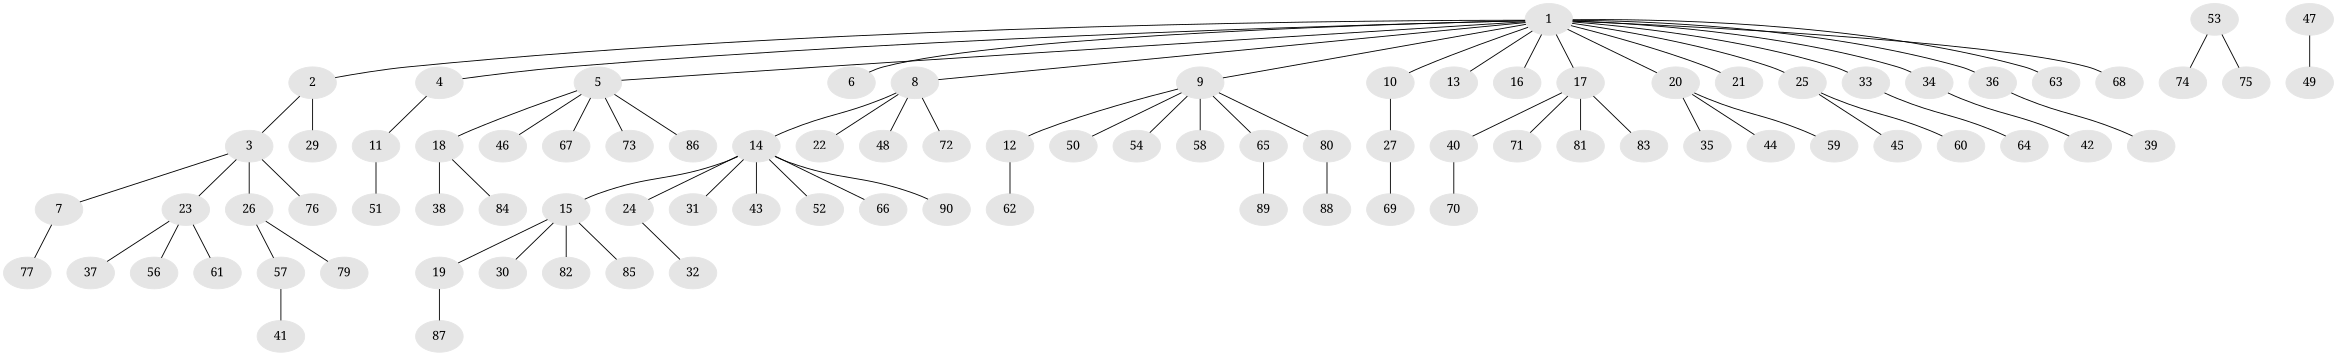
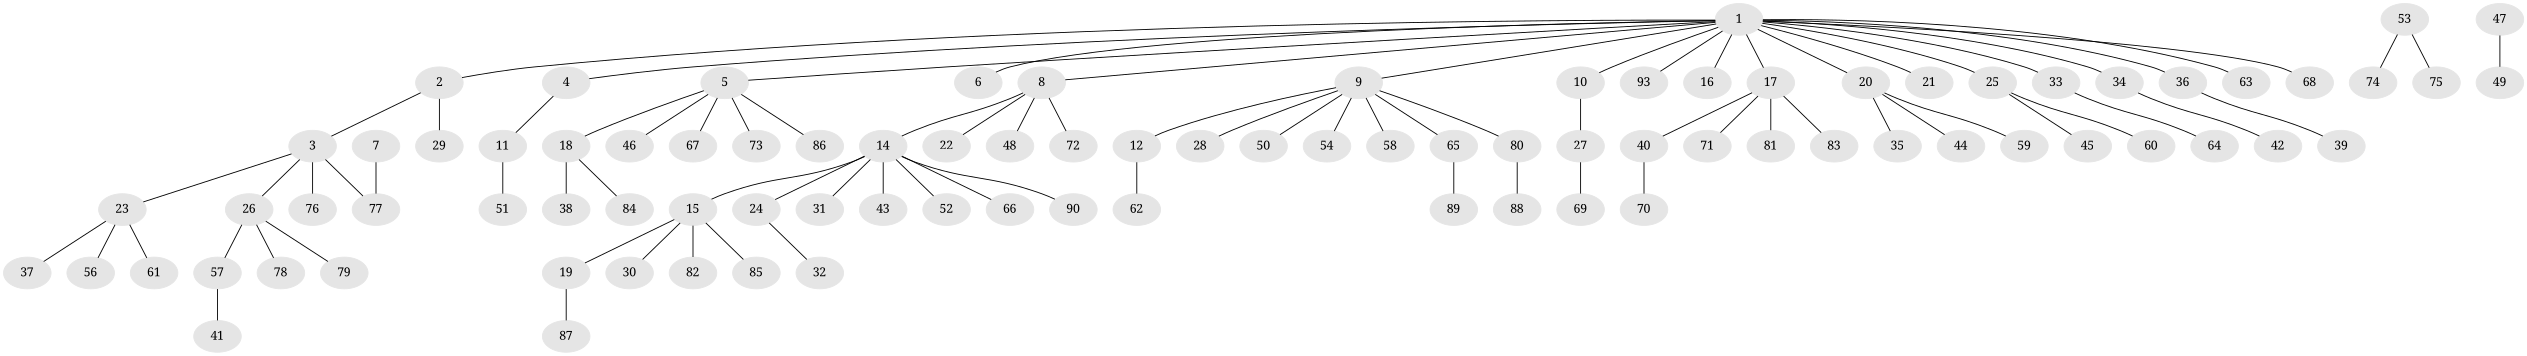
(1454, 83) -> (1644, 83)
none -> (1200, 146)
(154, 178) -> (344, 178)
none -> (281, 273)
